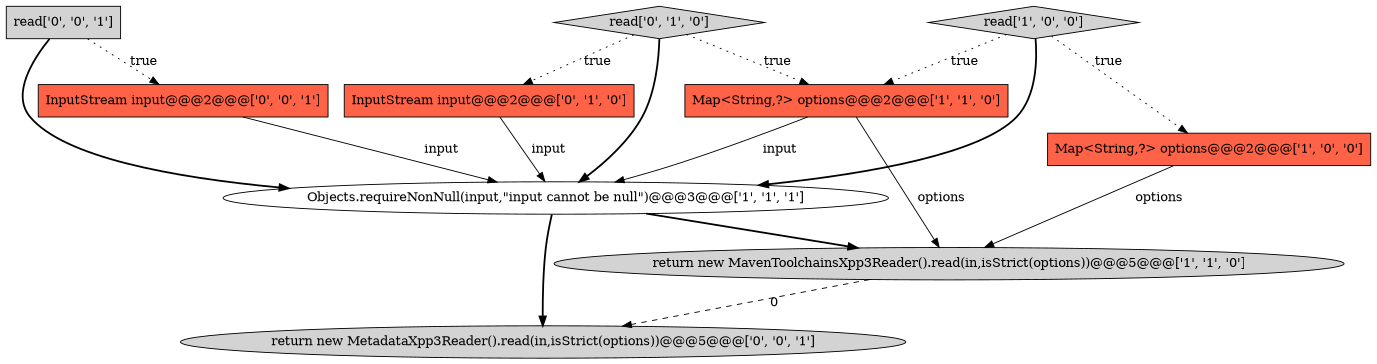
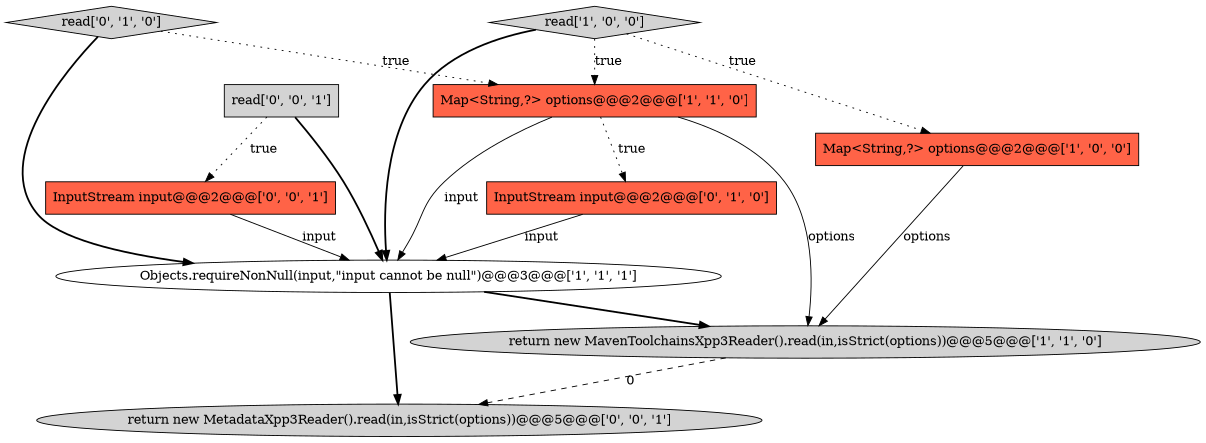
(583, 58) -> (611, 145)
